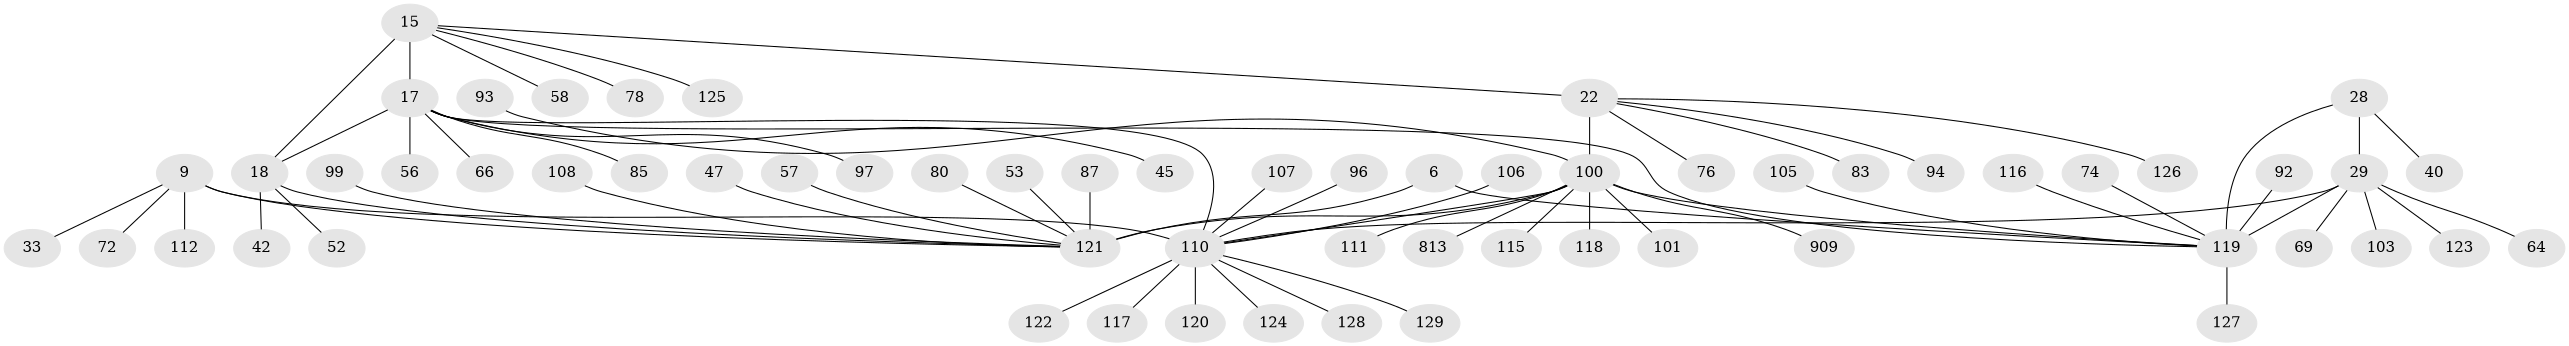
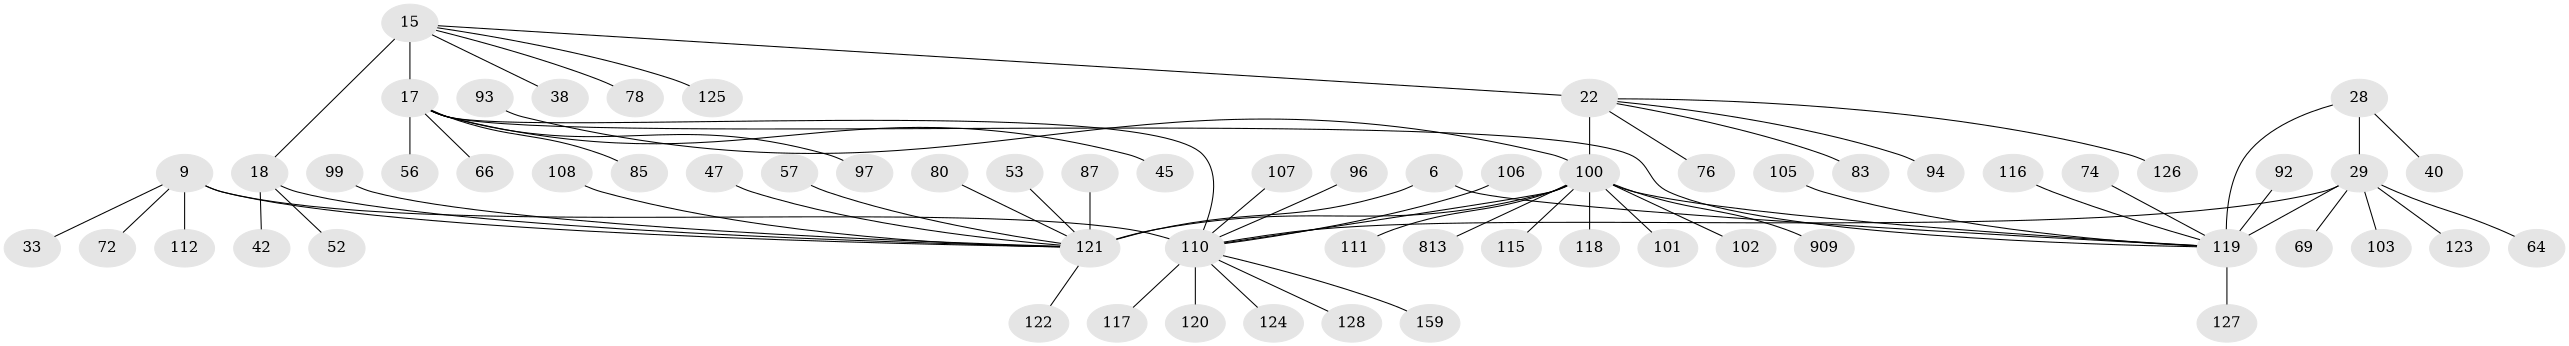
(560, 98) -> (560, 98)
(335, 136) -> none
none -> (1746, 248)
(1117, 286) -> (1064, 286)
(1430, 323) -> (1430, 323)
